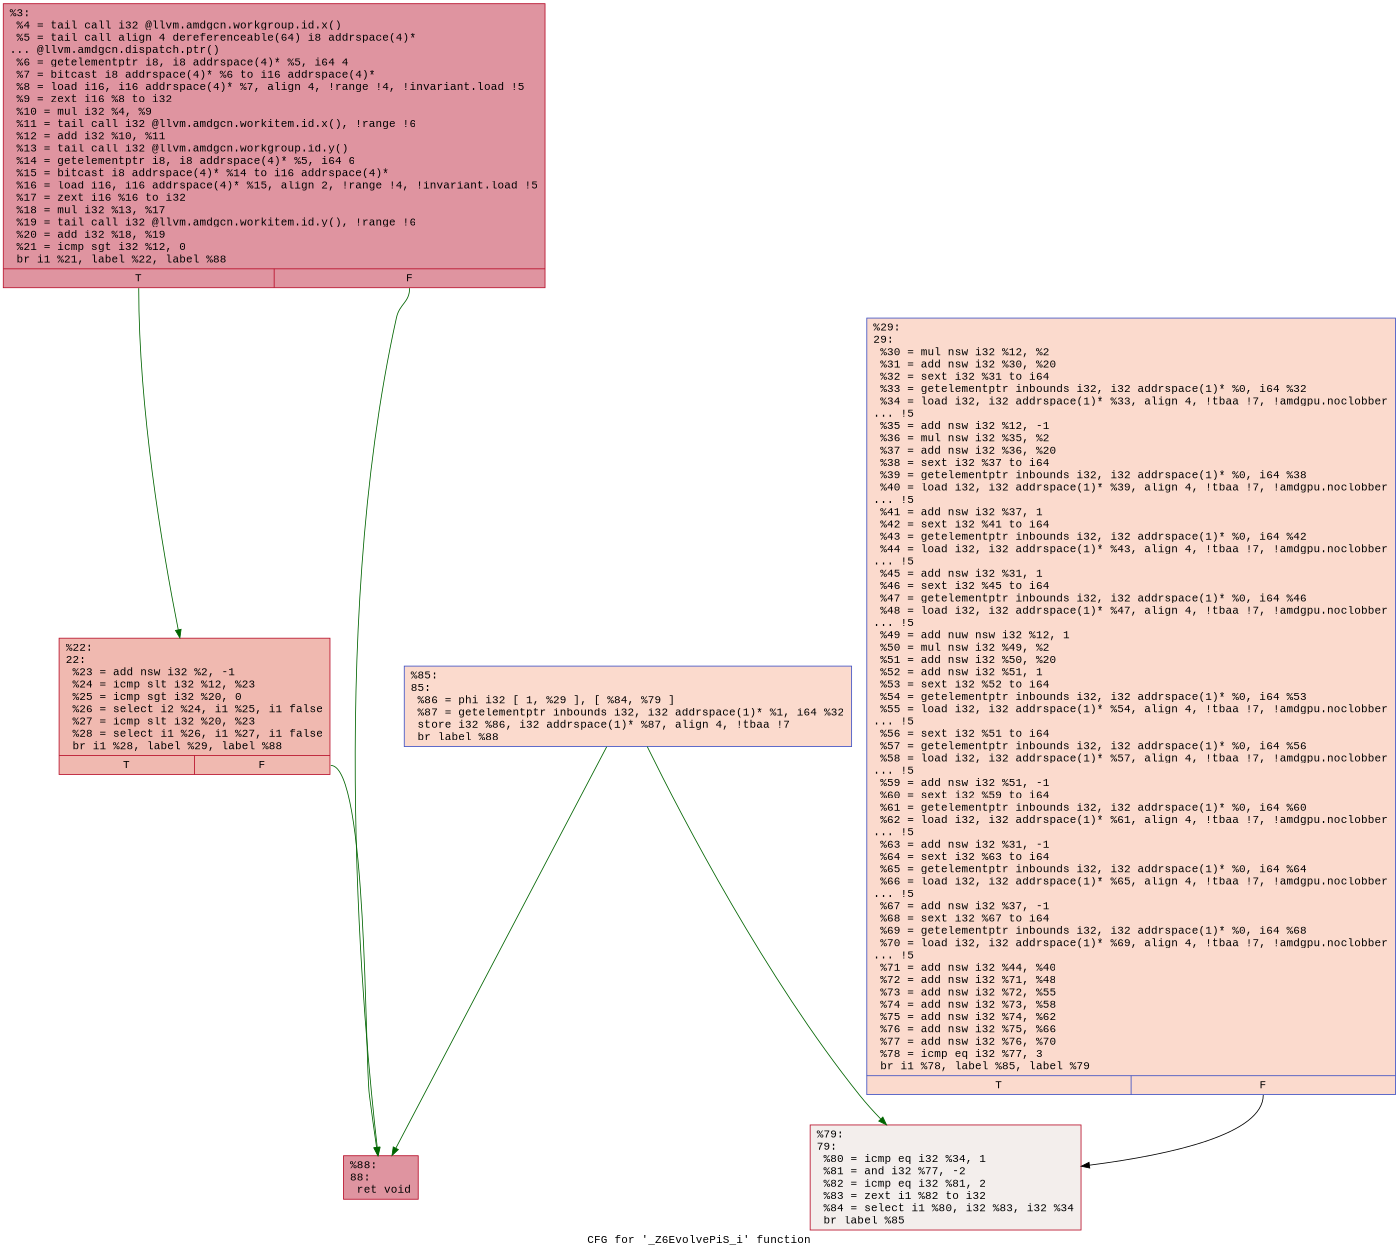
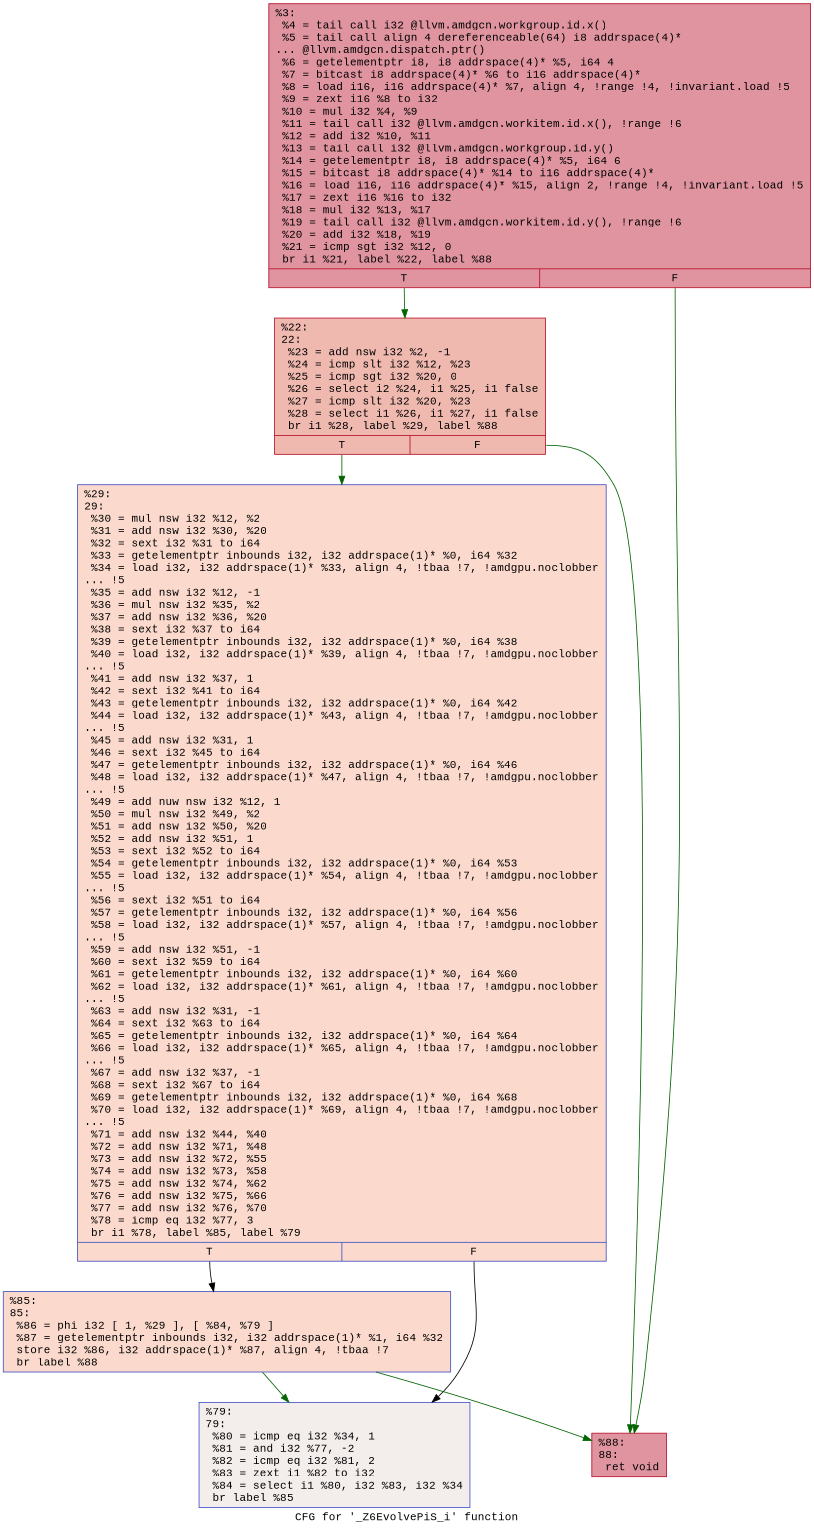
none -> (342, 465)
(946, 1177) -> (334, 1455)
none -> (210, 1273)
